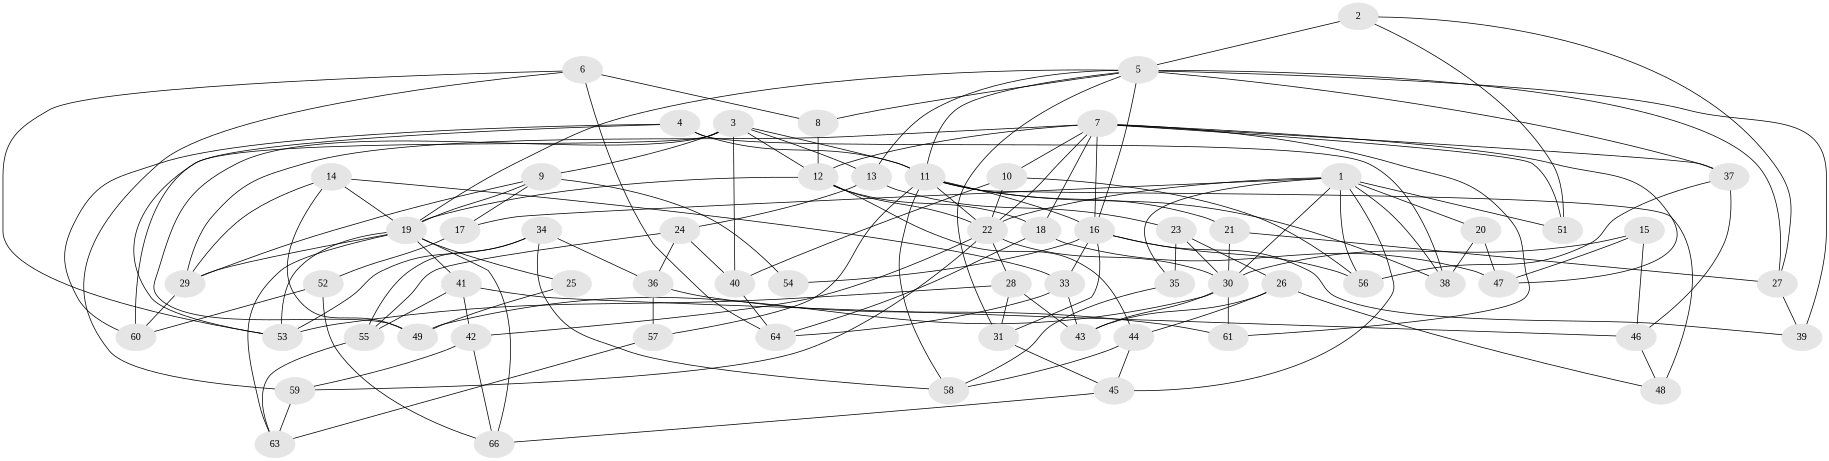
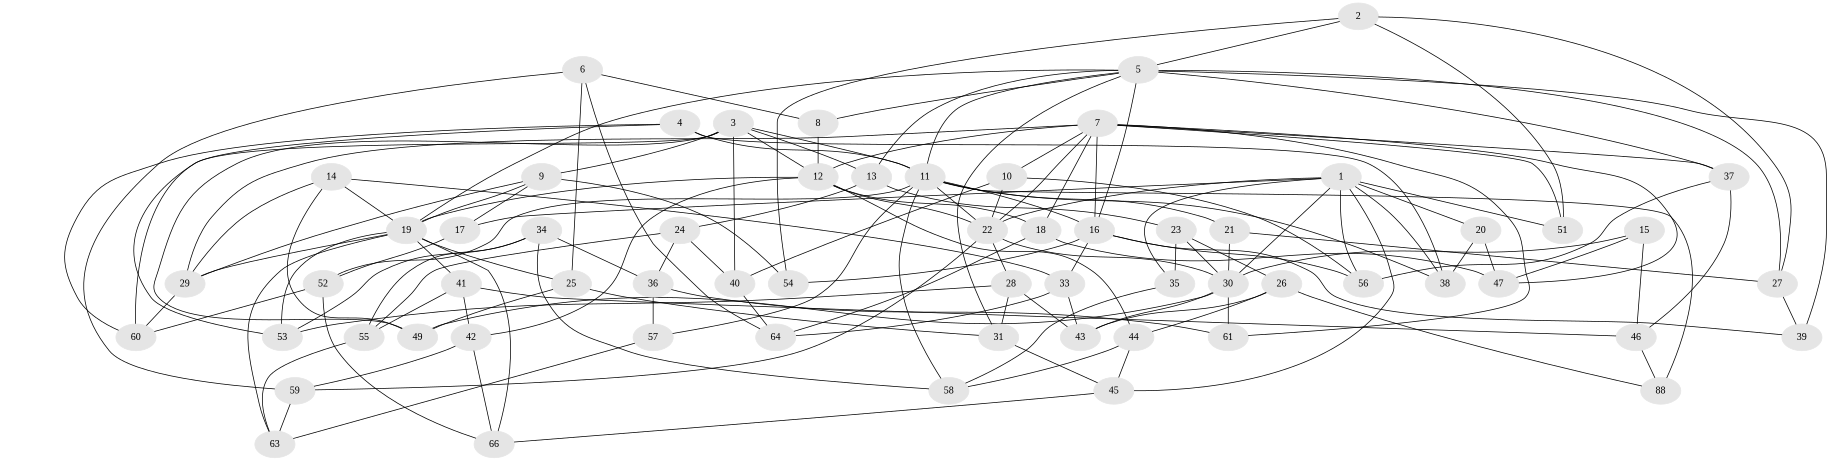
none -> (977, 58)
(90, 100) -> (577, 177)
none -> (616, 200)
(1079, 303) -> (784, 318)
(737, 310) -> (629, 248)
(1661, 391) -> (1661, 391)
